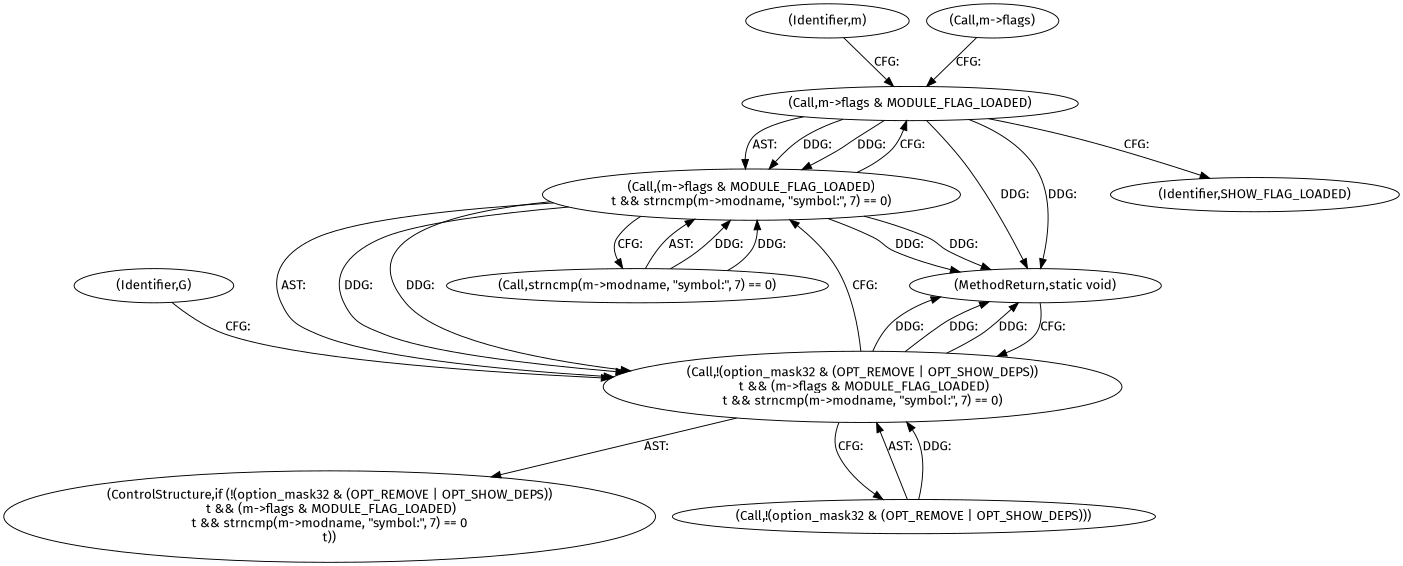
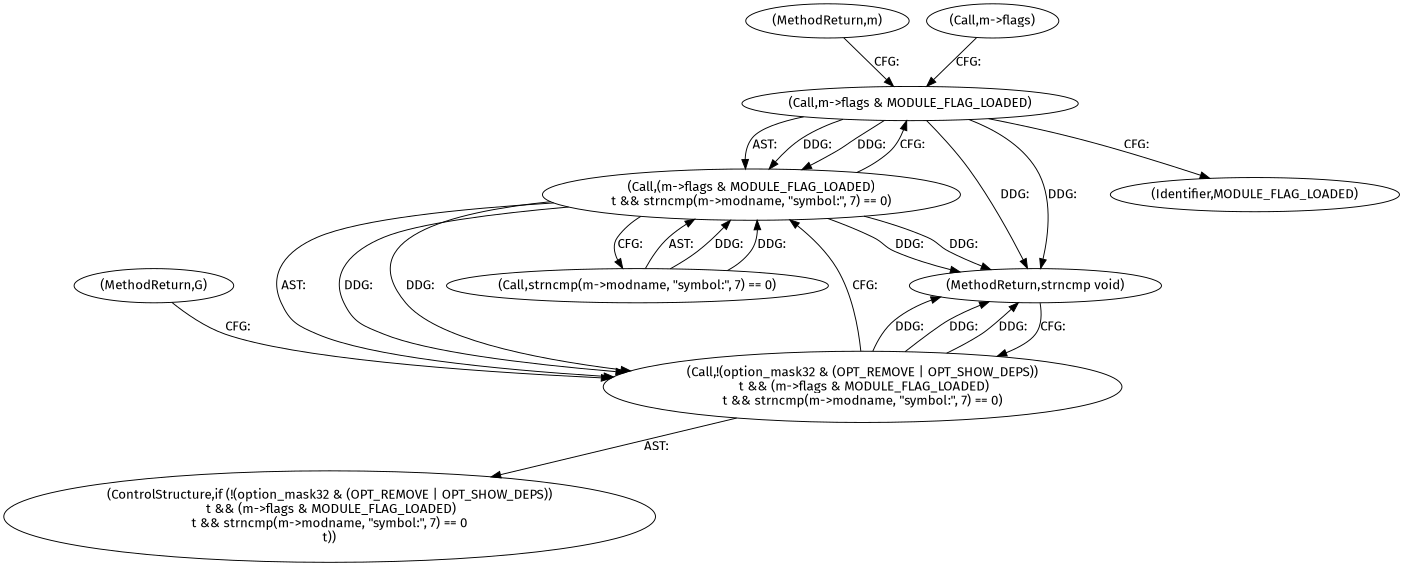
(827, 21) -> (827, 21)
(1255, 195) -> (1255, 195)
(154, 286) -> (154, 286)
(1036, 286) -> (1036, 286)
(914, 517) -> none
